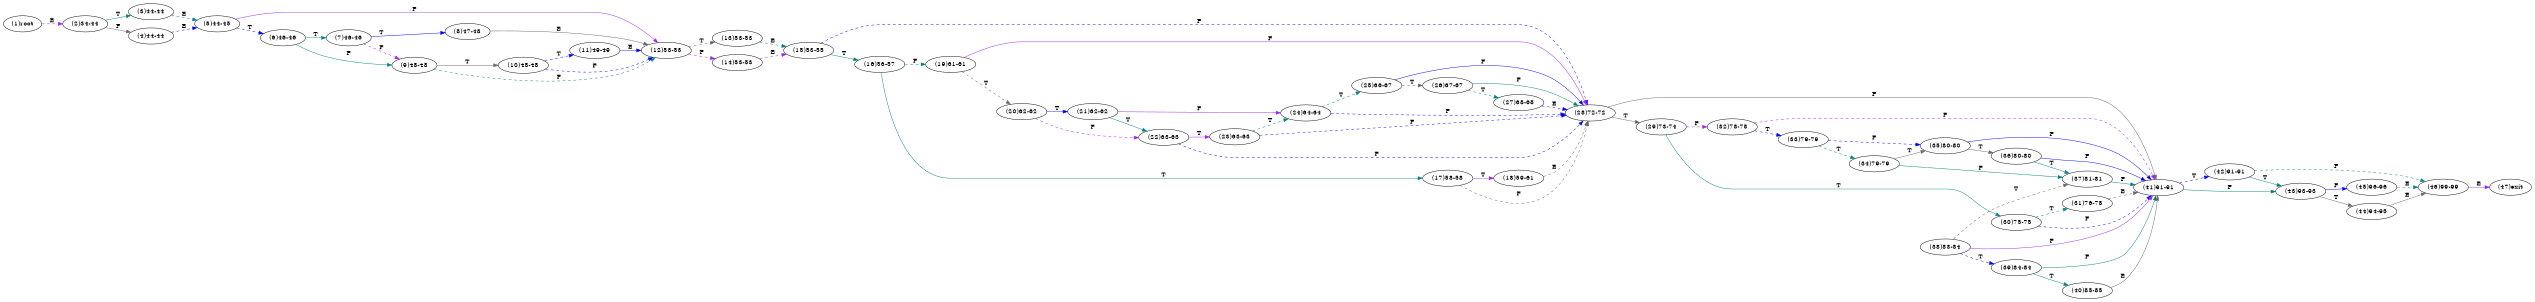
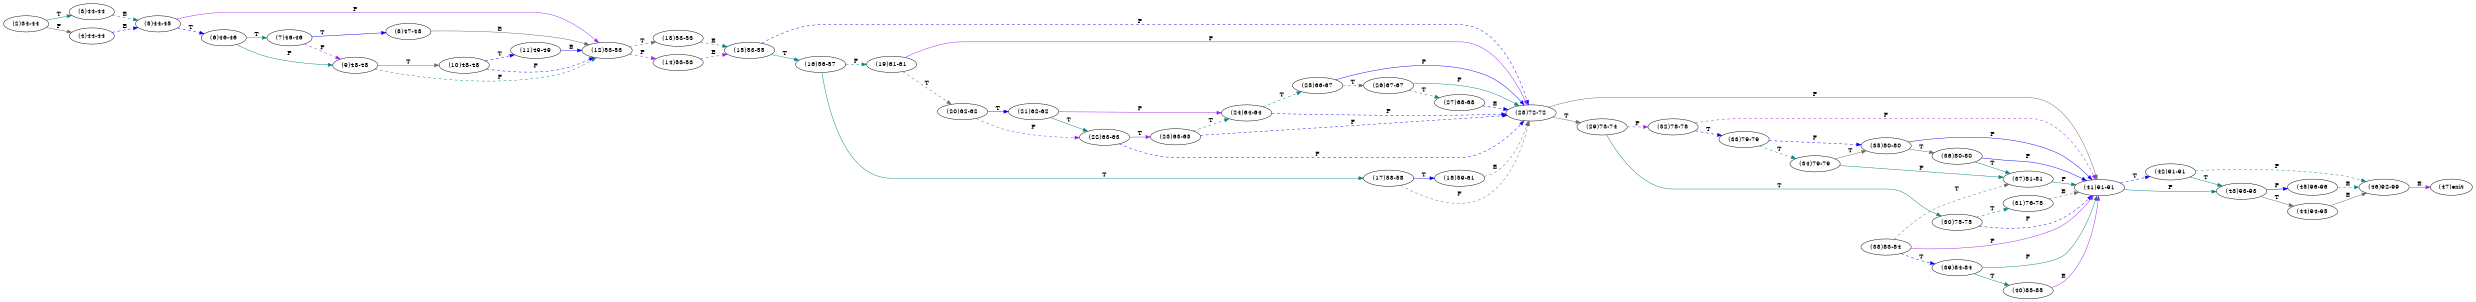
(23, 24) -> none
(1481, 178) -> (1422, 178)
(2443, 187) -> (2384, 187)
(2145, 251) -> (2086, 251)
